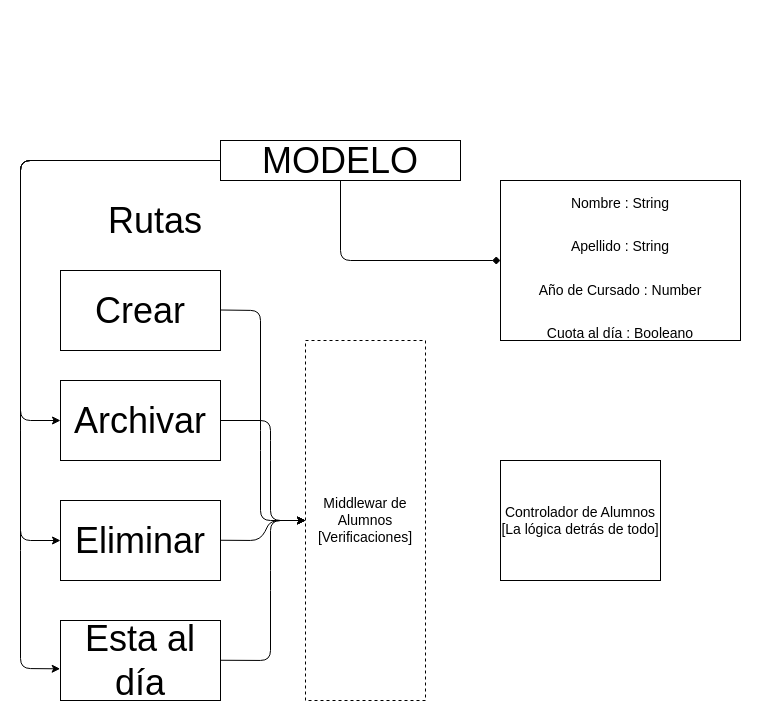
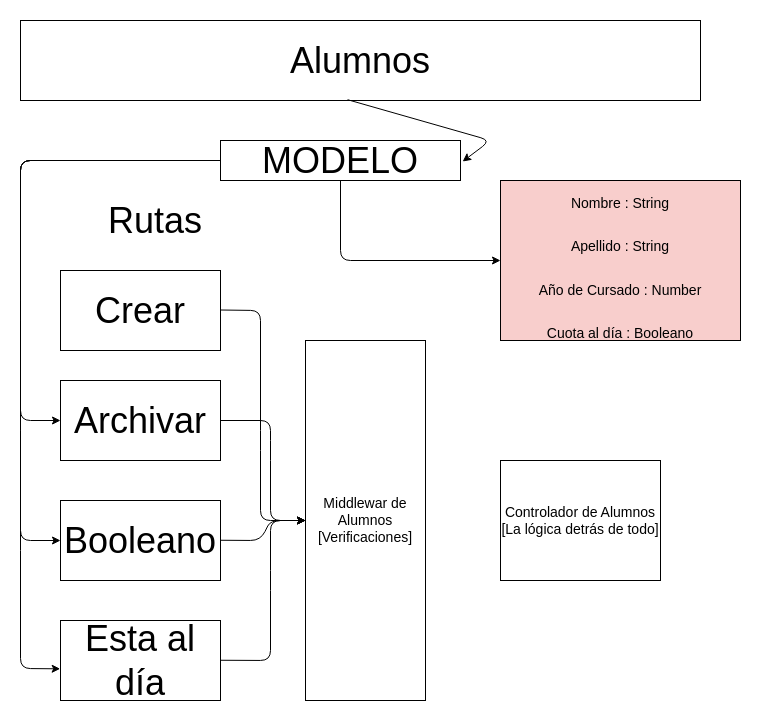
none -> (361, 61)
none -> (428, 123)
(492, 261) -> (492, 261)
(621, 261) -> (621, 261)
(366, 521) -> (366, 521)
(141, 541) -> (141, 541)
